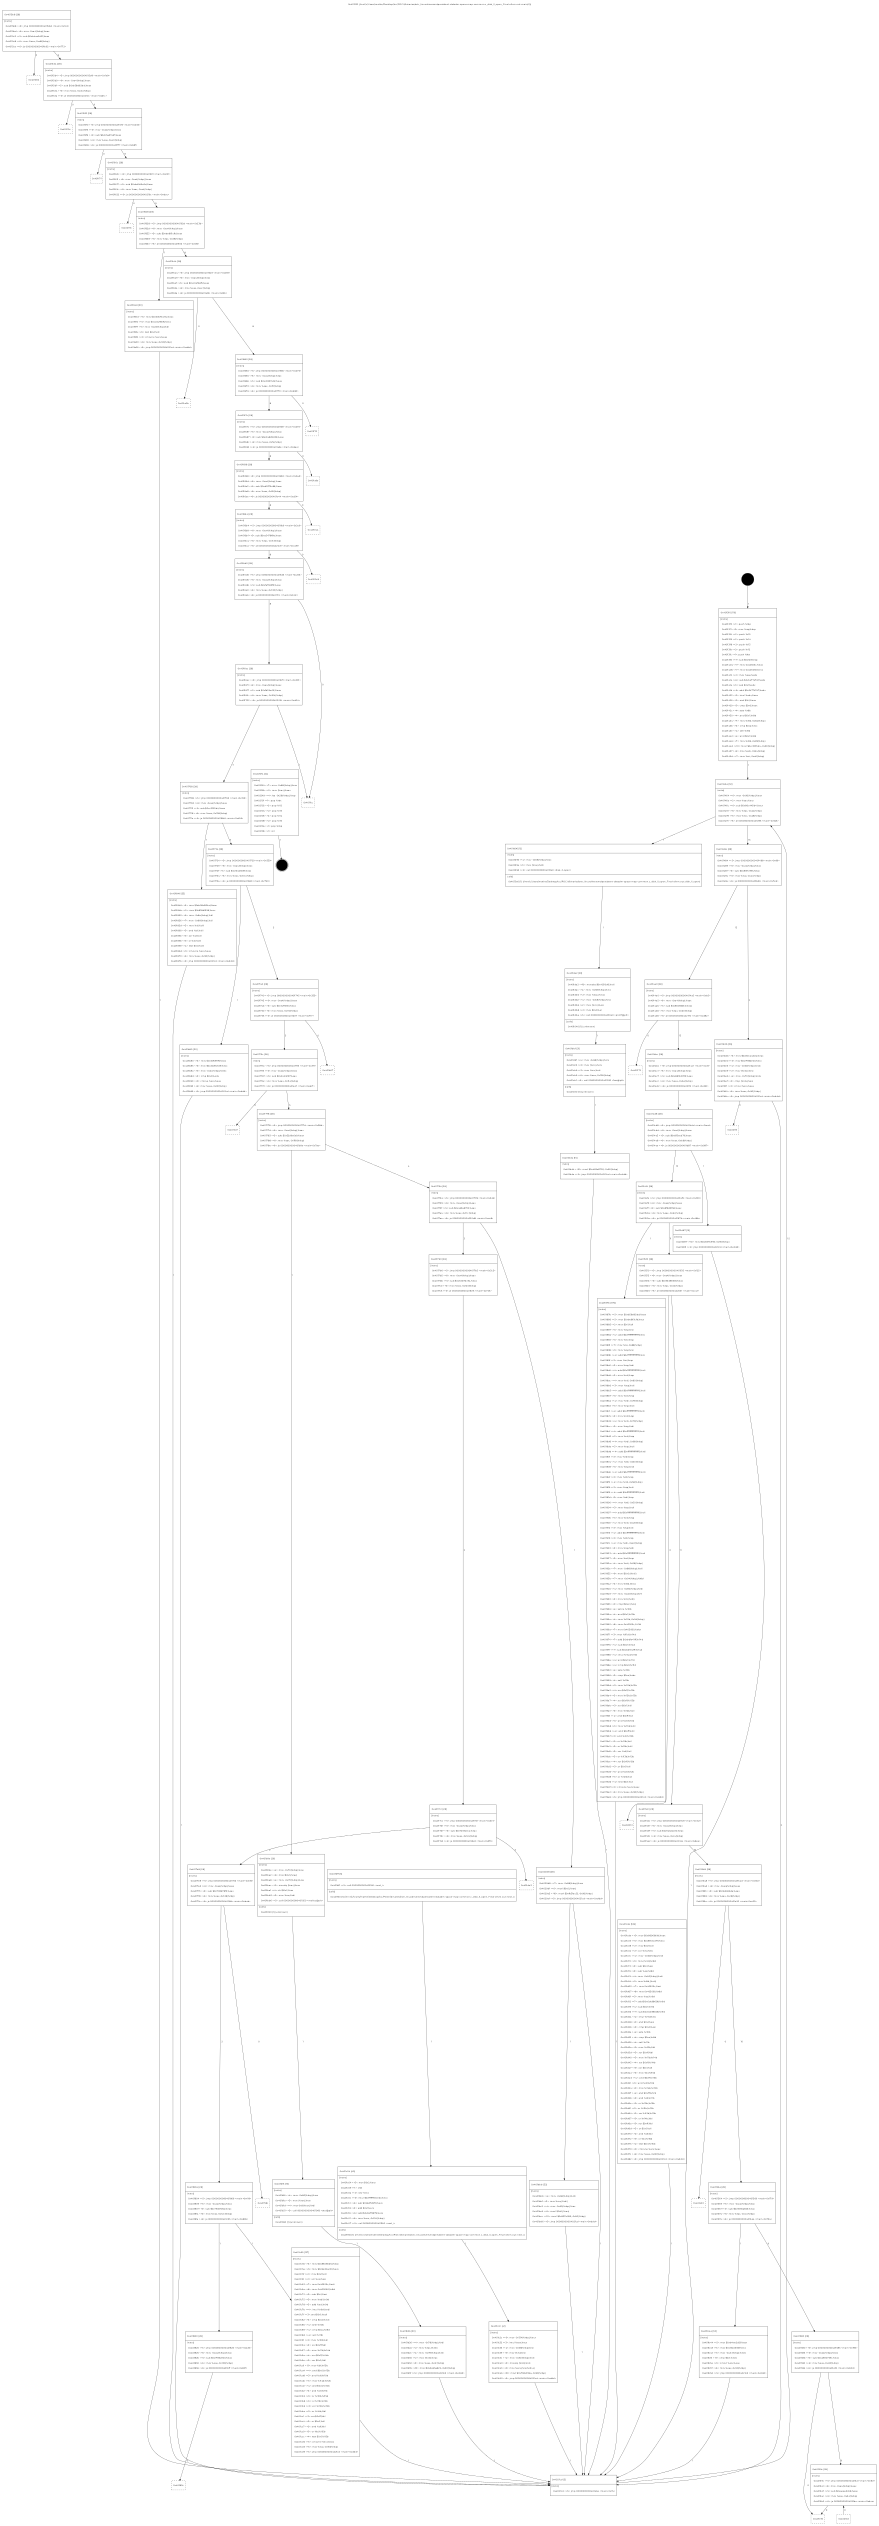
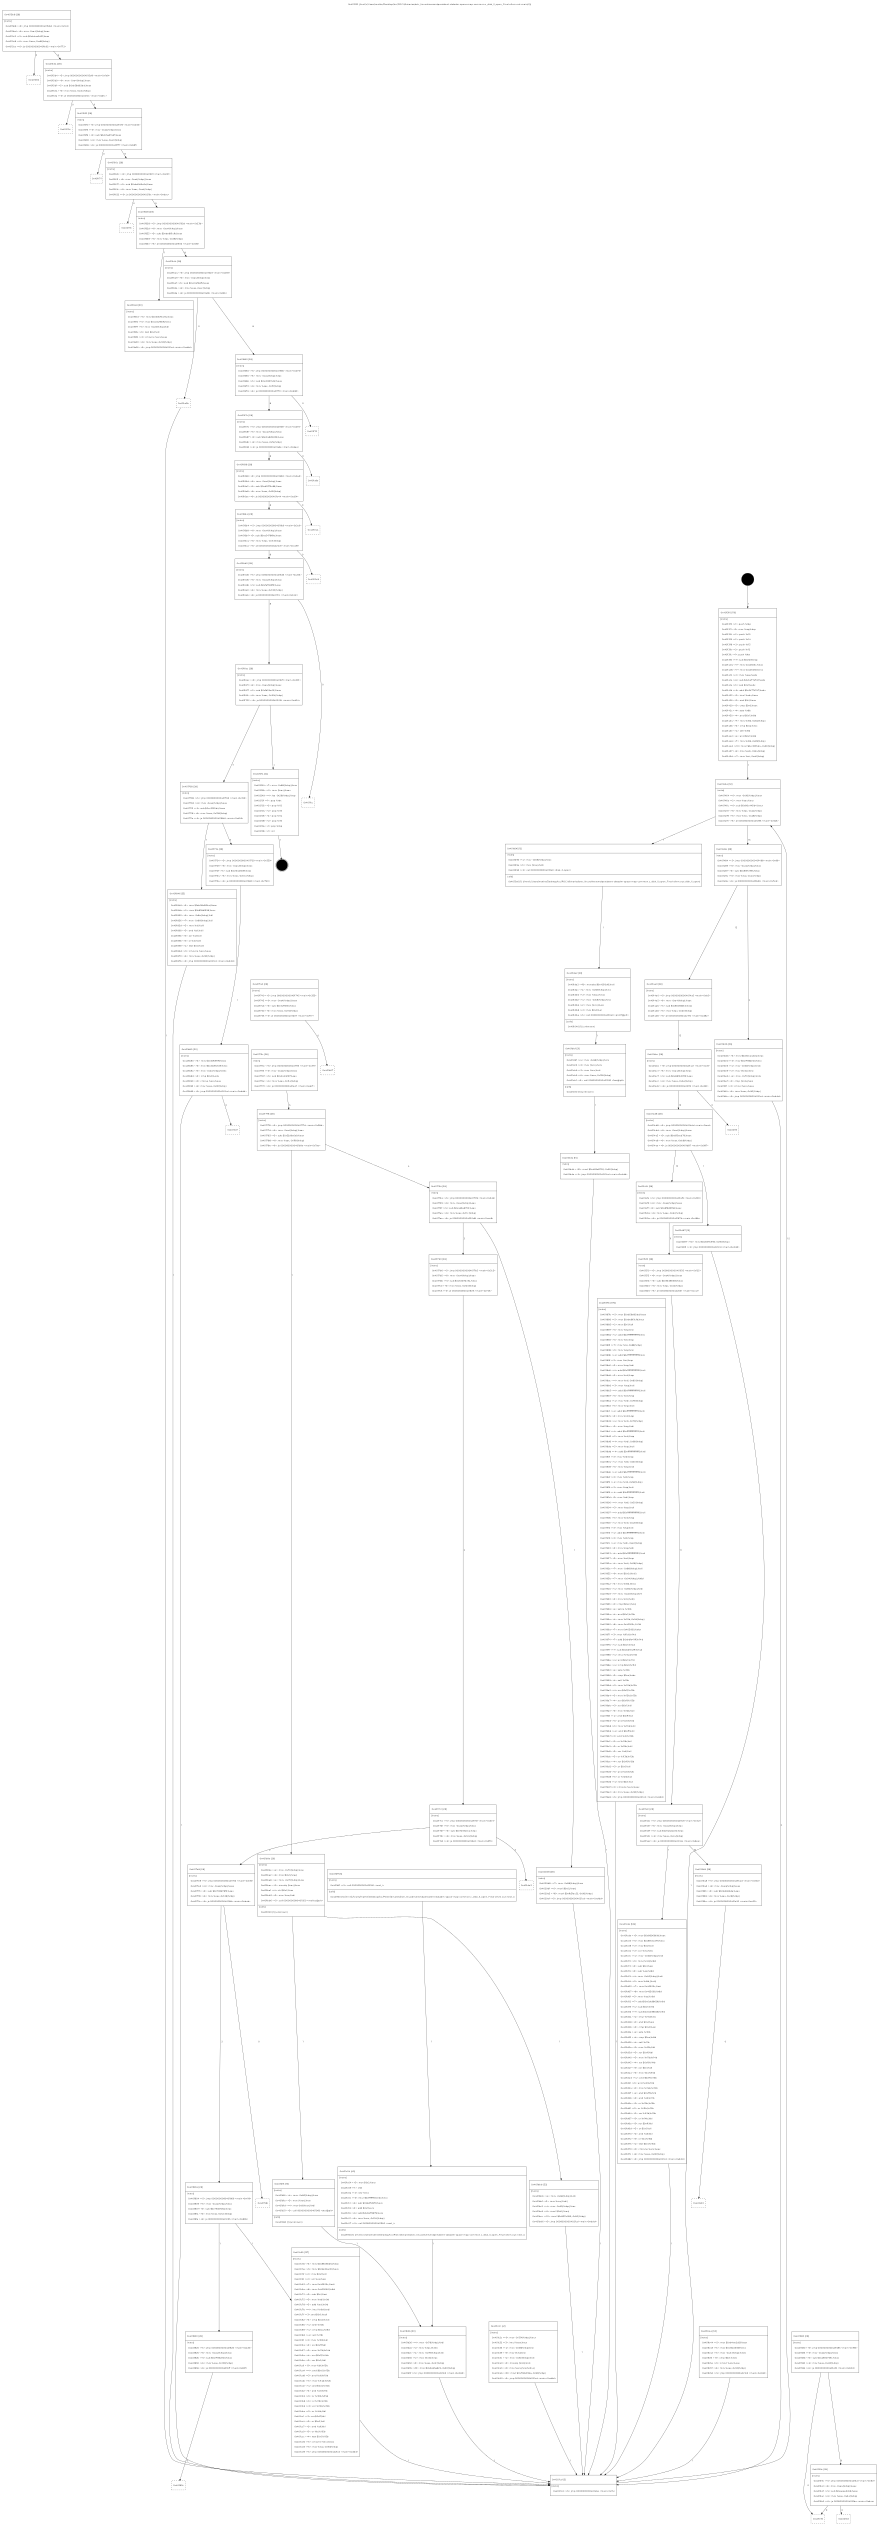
(294, 750) -> (272, 736)
(262, 932) -> none
(284, 1034) -> none
(636, 1070) -> none
(252, 1107) -> (226, 1110)
(737, 1112) -> (712, 1107)
(634, 1258) -> none
(159, 1602) -> (165, 1622)
(627, 1825) -> none
none -> (665, 1882)
(567, 2041) -> (497, 1988)
(742, 2203) -> none
(486, 2279) -> (432, 2282)
(844, 2511) -> (841, 2509)
